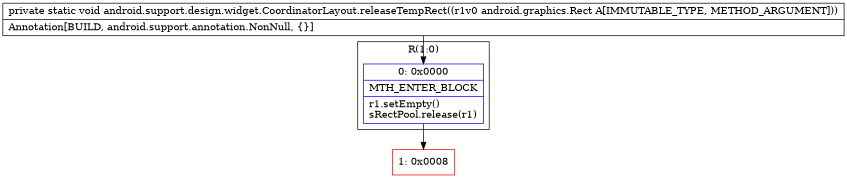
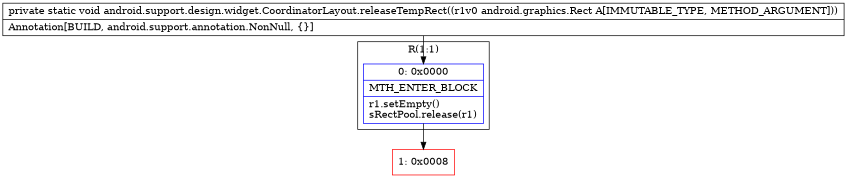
(423, 50) -> (423, 50)
